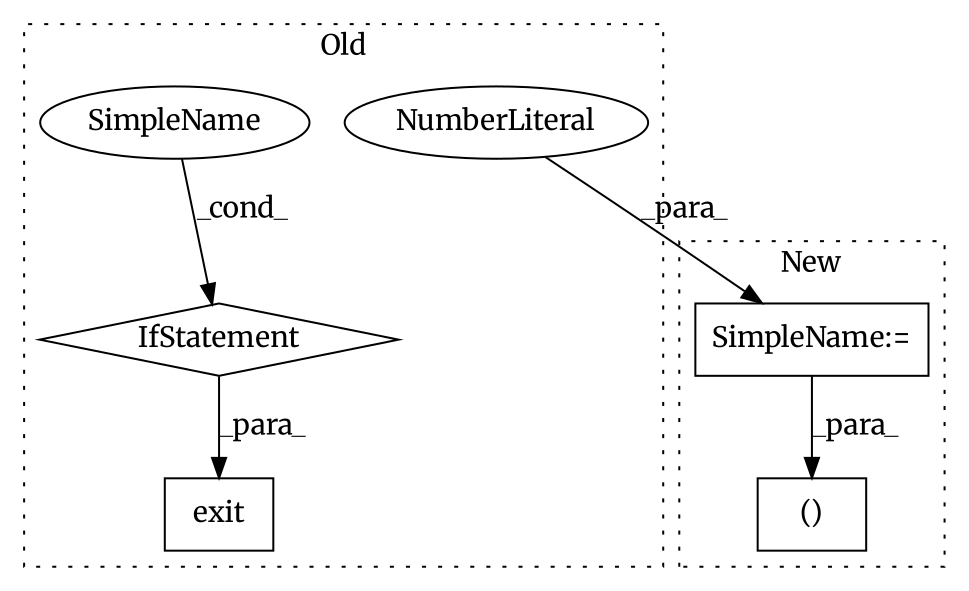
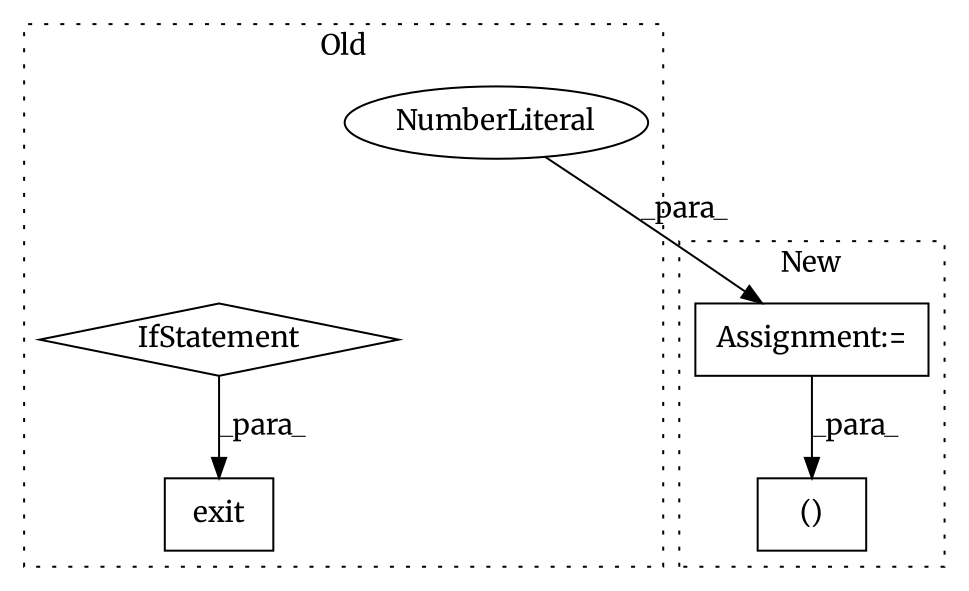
(175, 123) -> none
(812, 340) -> (812, 340)
